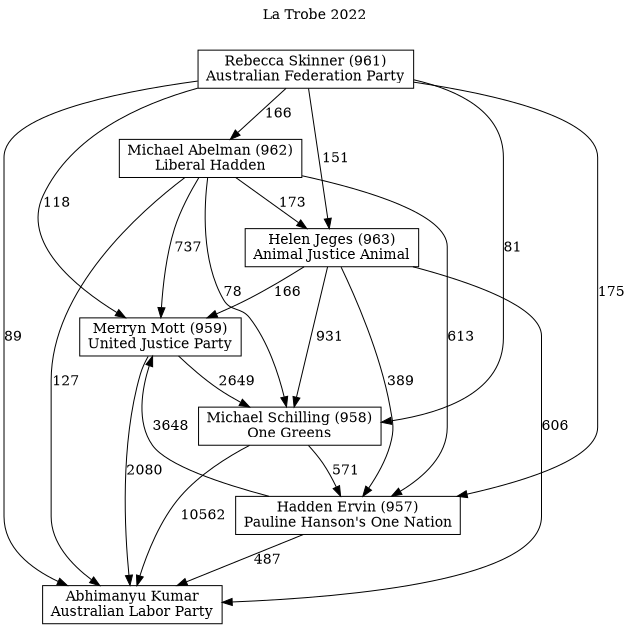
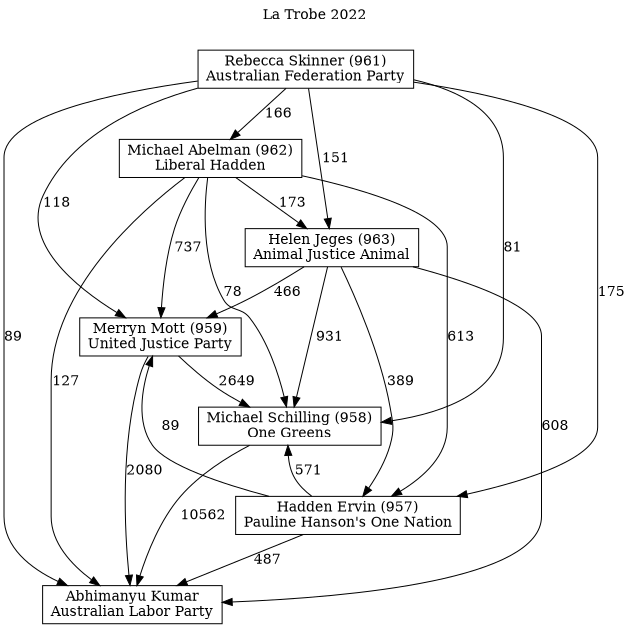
(288, 292) -> (288, 292)
(171, 426) -> (171, 426)
(556, 426) -> (556, 426)
(324, 465) -> (295, 479)
